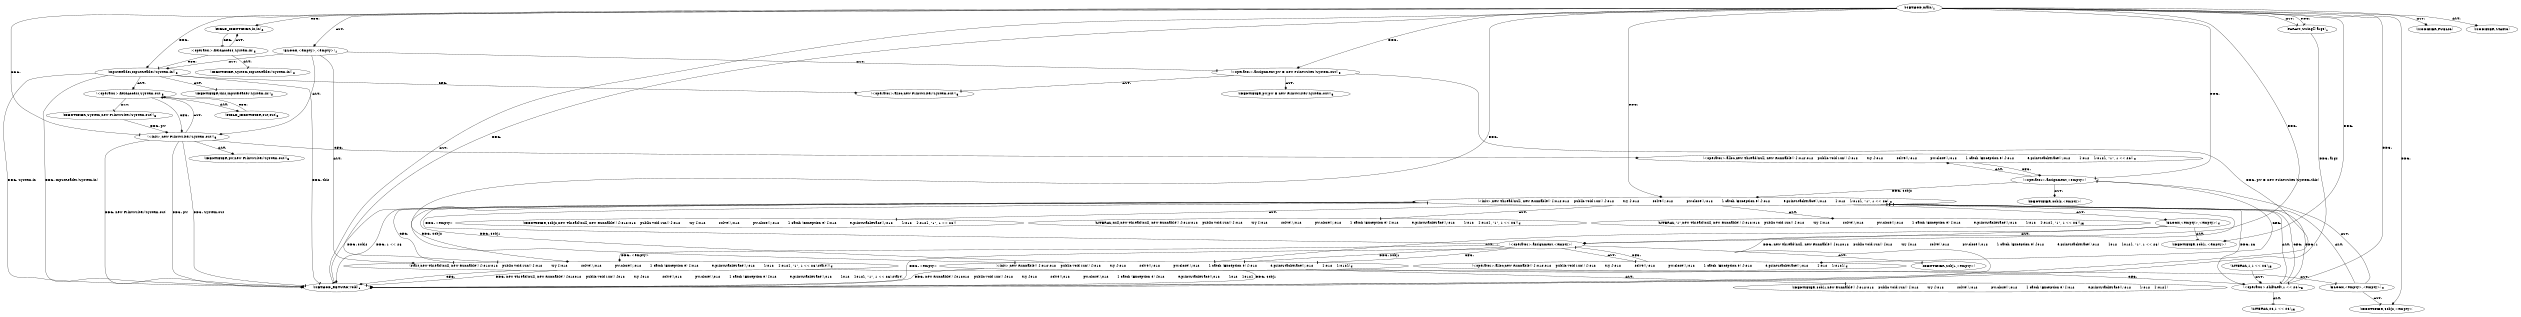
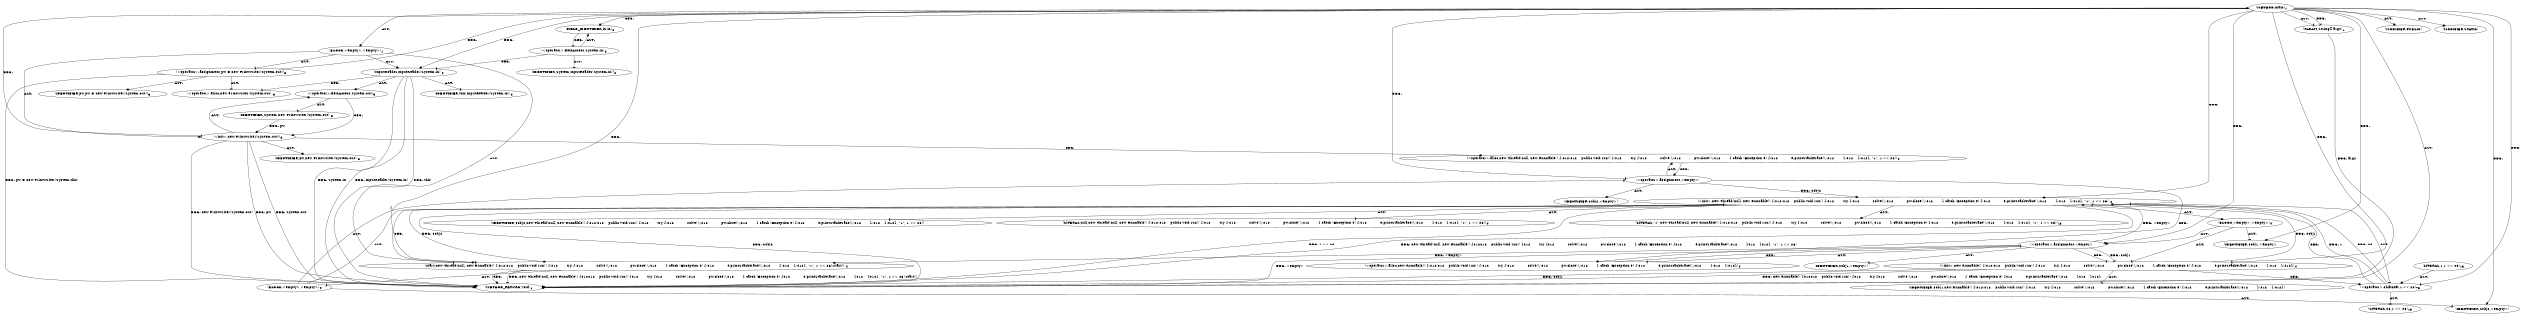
(1474, 19) -> (1260, 10)
(515, 86) -> (322, 83)
(252, 115) -> none
